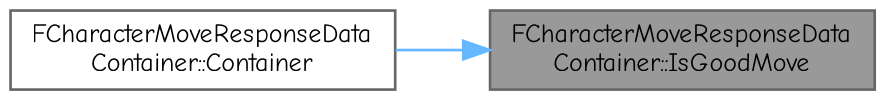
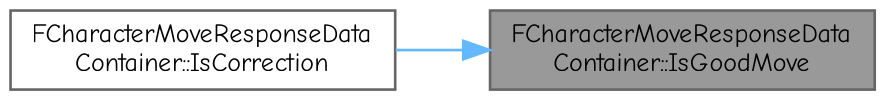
(203, 50) -> (203, 50)
